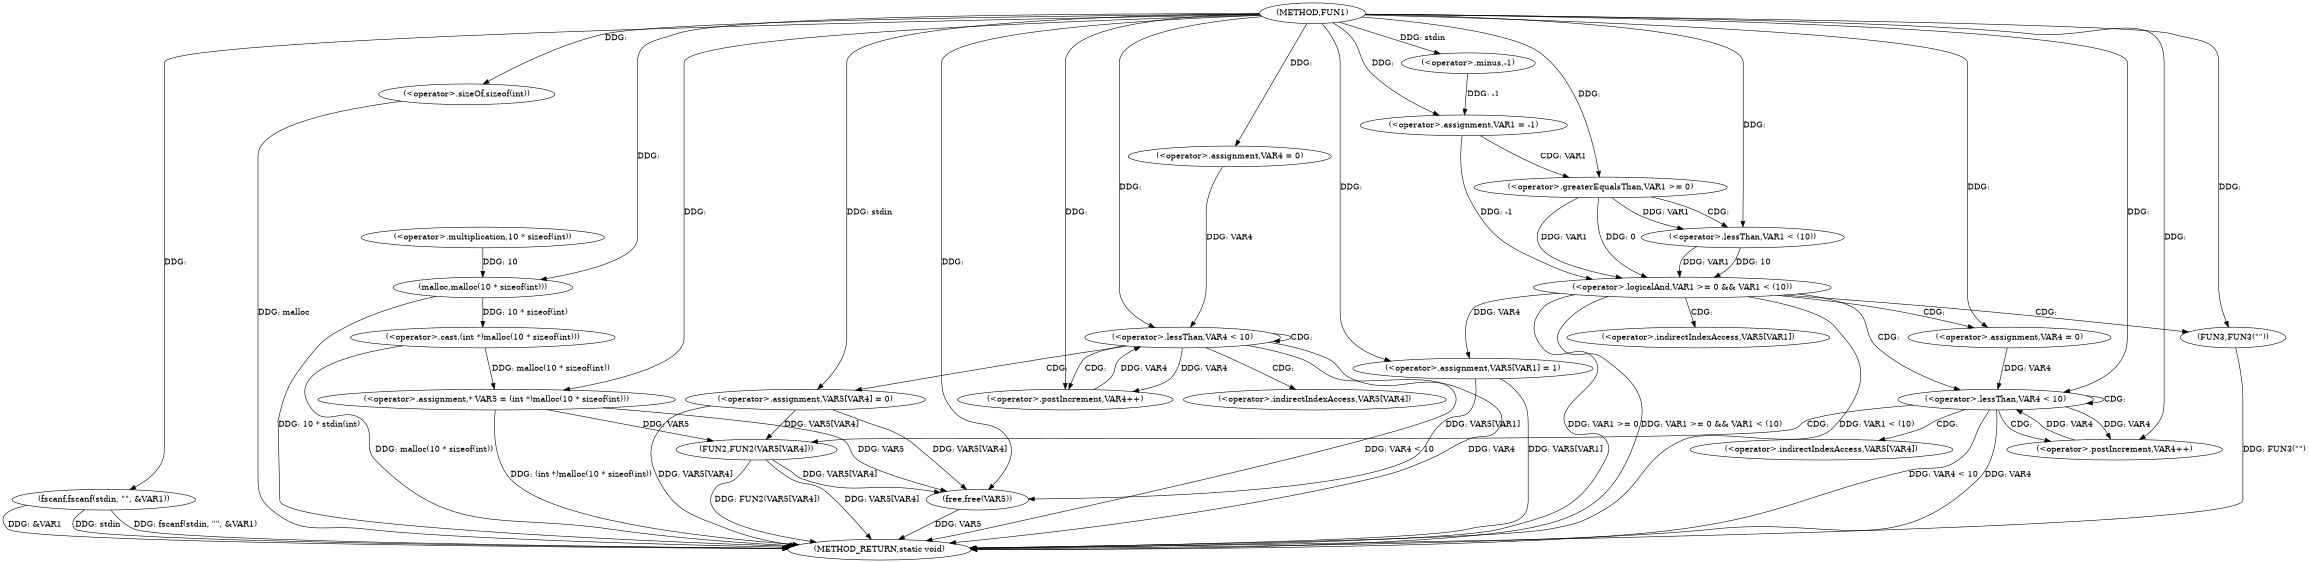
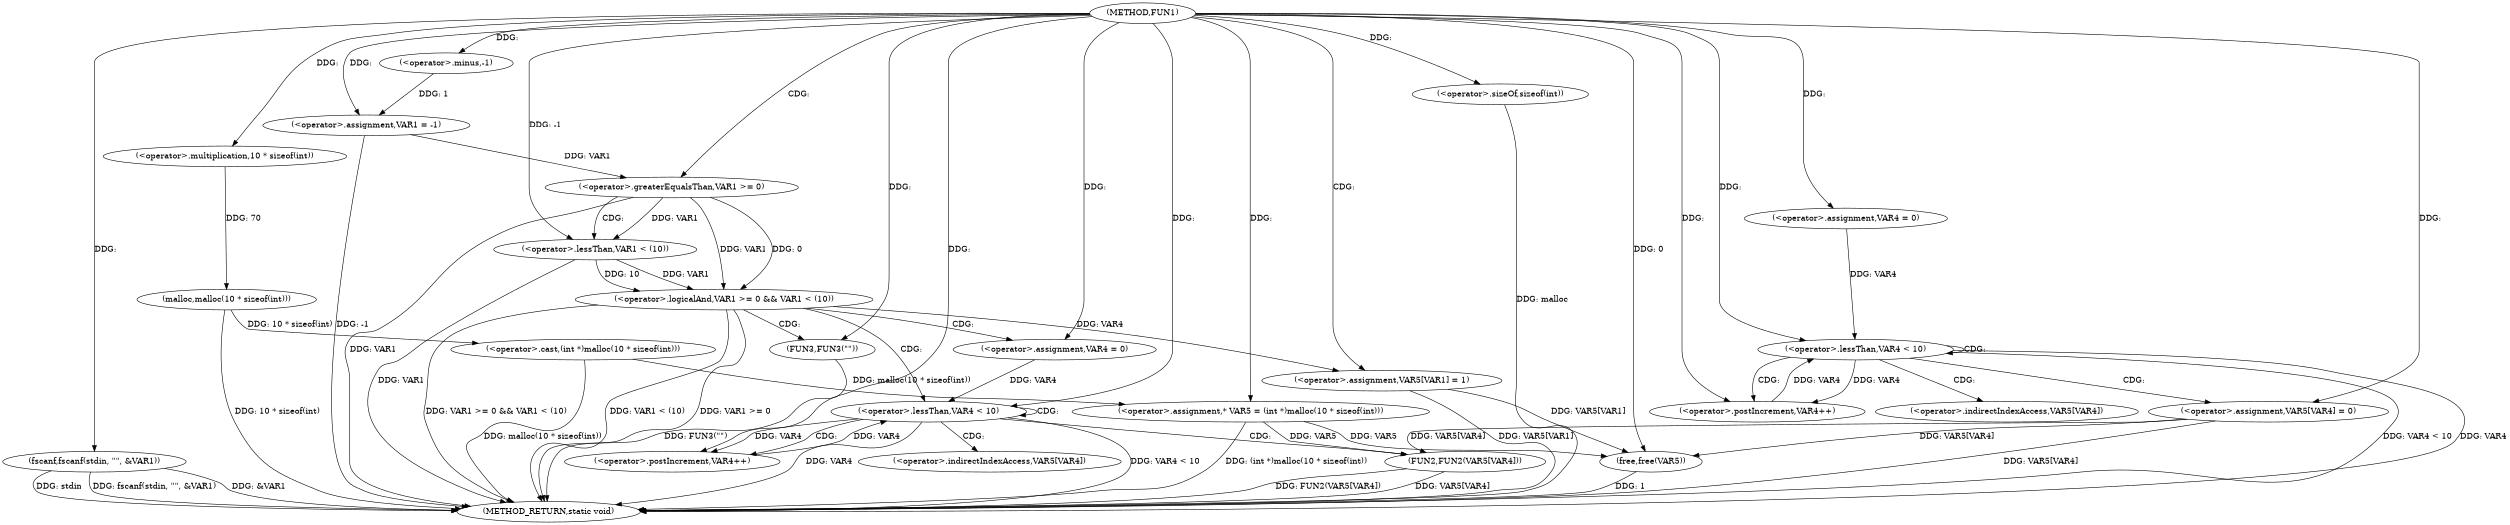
(687, 32) -> (574, 21)
(1423, 38) -> (509, 38)
(1484, 94) -> (434, 94)
(1591, 94) -> (800, 94)
(1756, 125) -> (546, 125)
(1564, 156) -> (588, 156)
(1353, 187) -> (1345, 187)
(870, 212) -> (2432, 218)
(1493, 232) -> (333, 368)
(500, 262) -> (244, 218)
(954, 262) -> (1649, 250)
none -> (382, 327)
(1698, 338) -> none
none -> (385, 364)
(319, 425) -> (277, 412)
(850, 488) -> none
(958, 525) -> (1630, 487)
